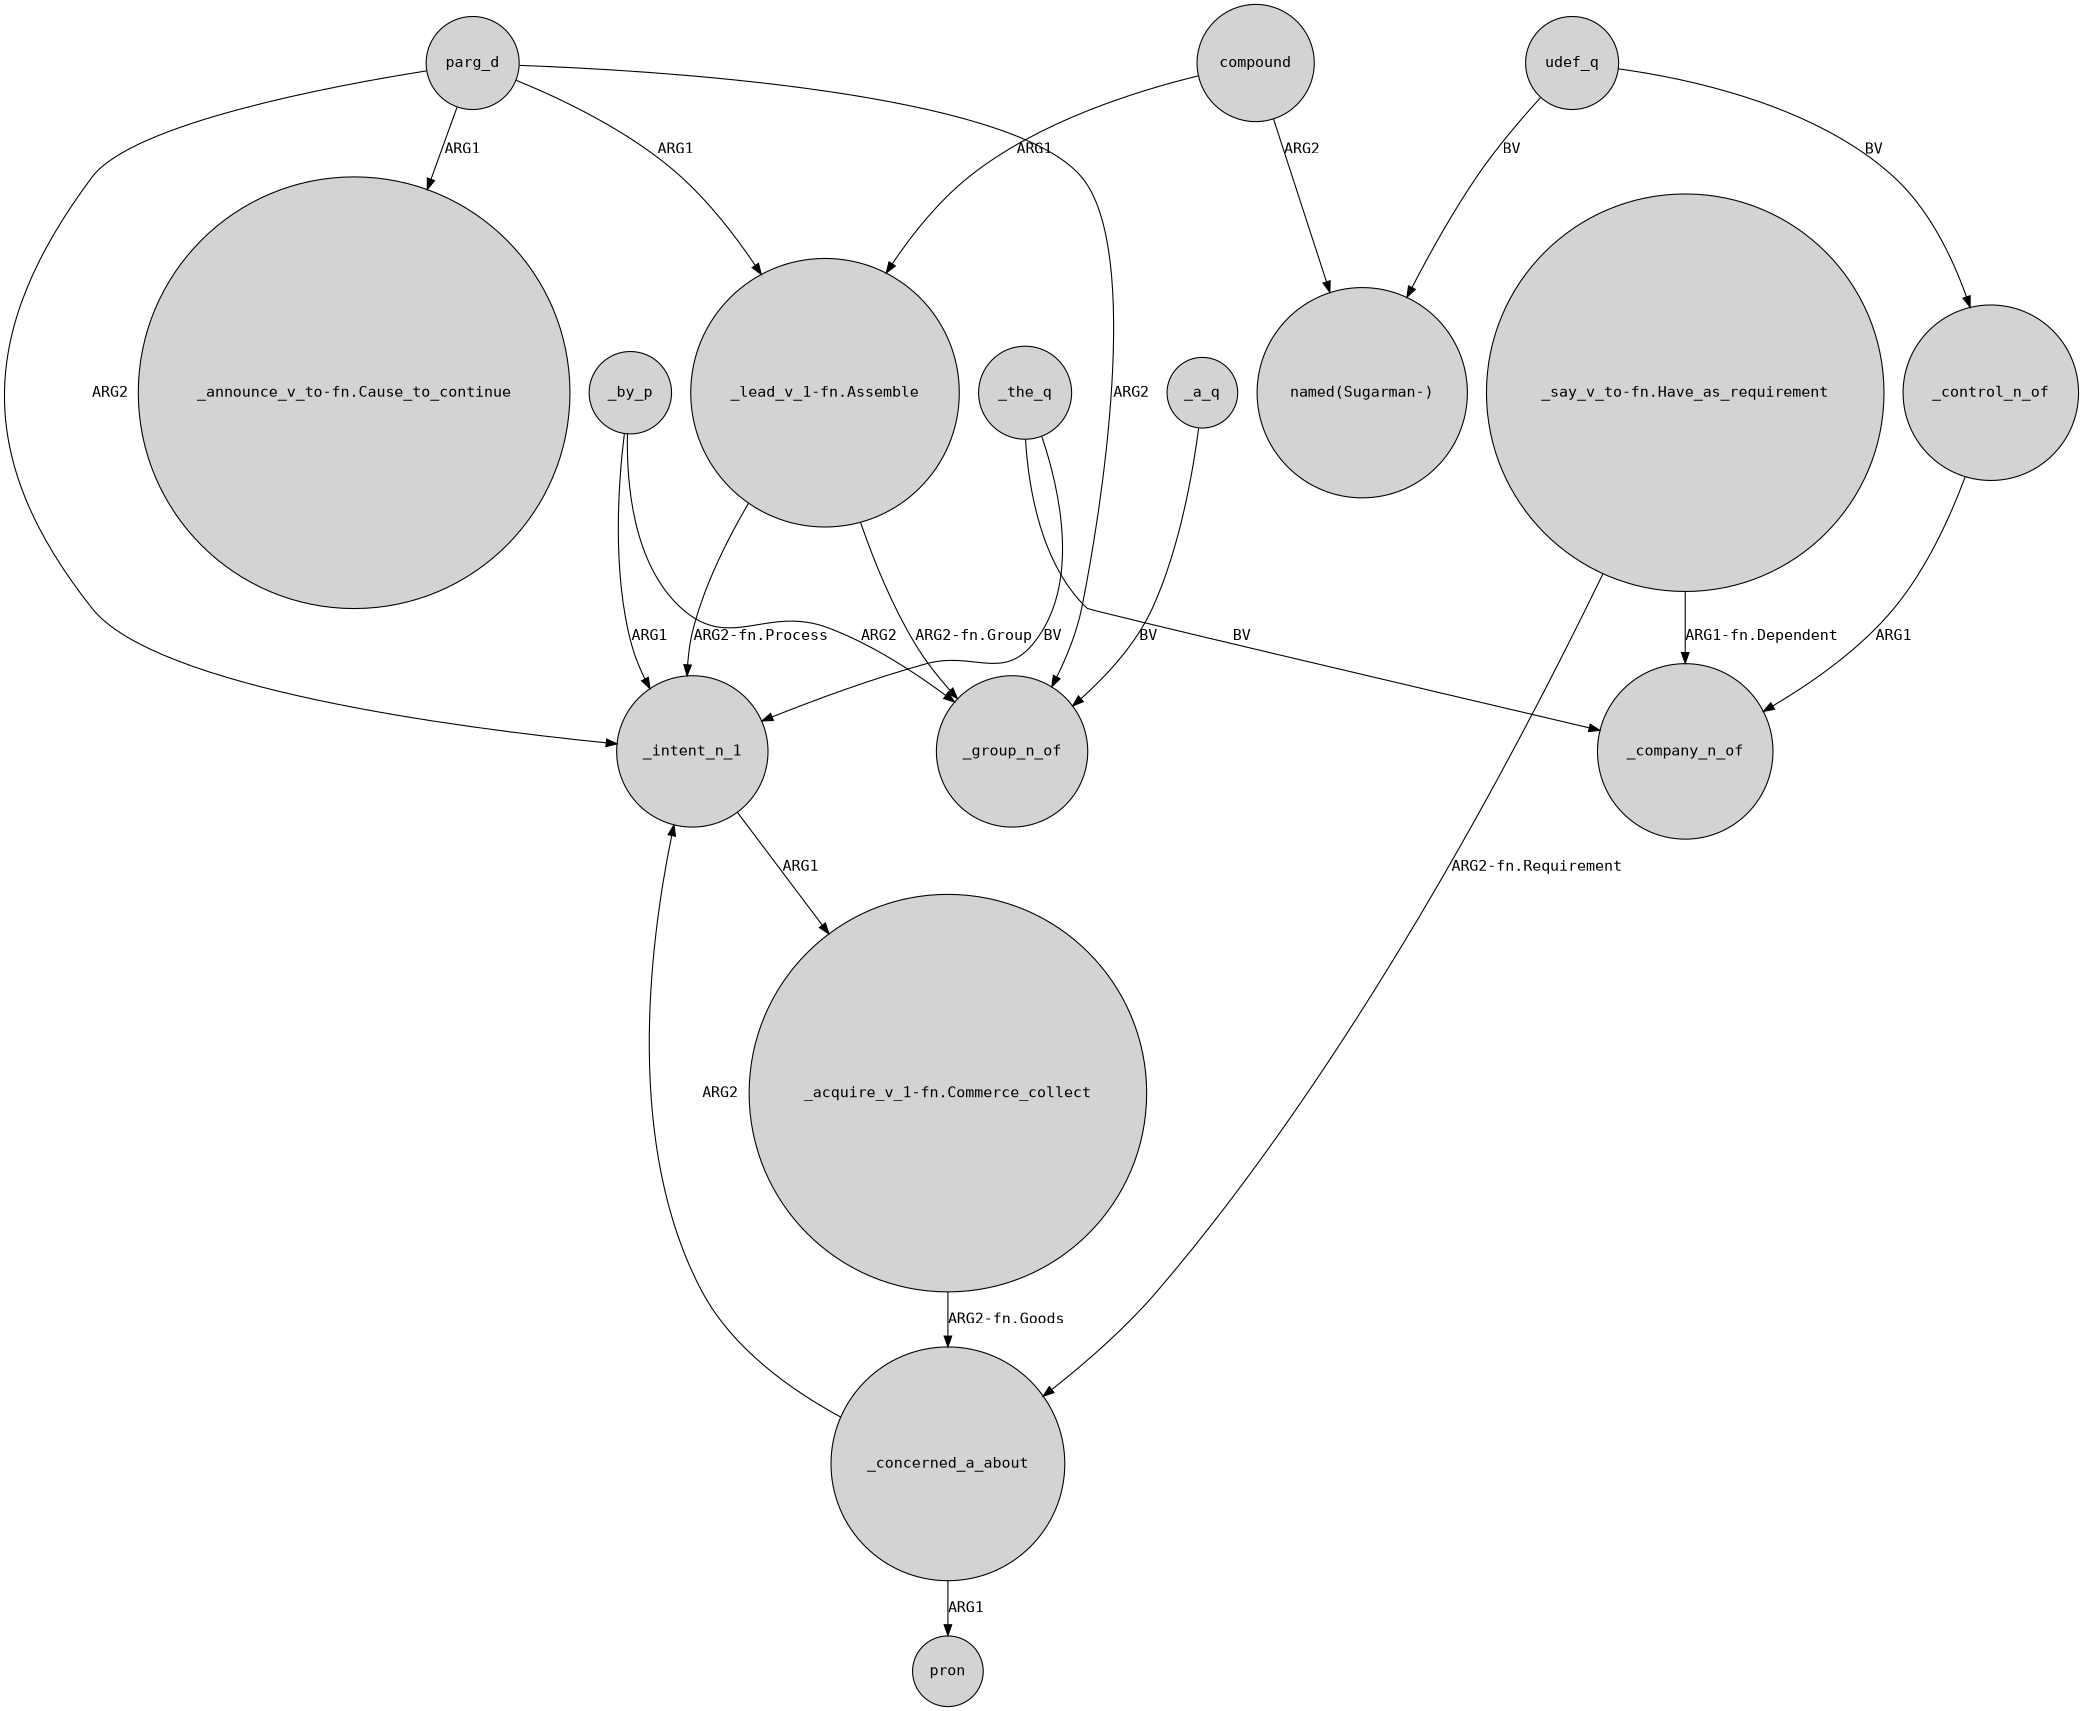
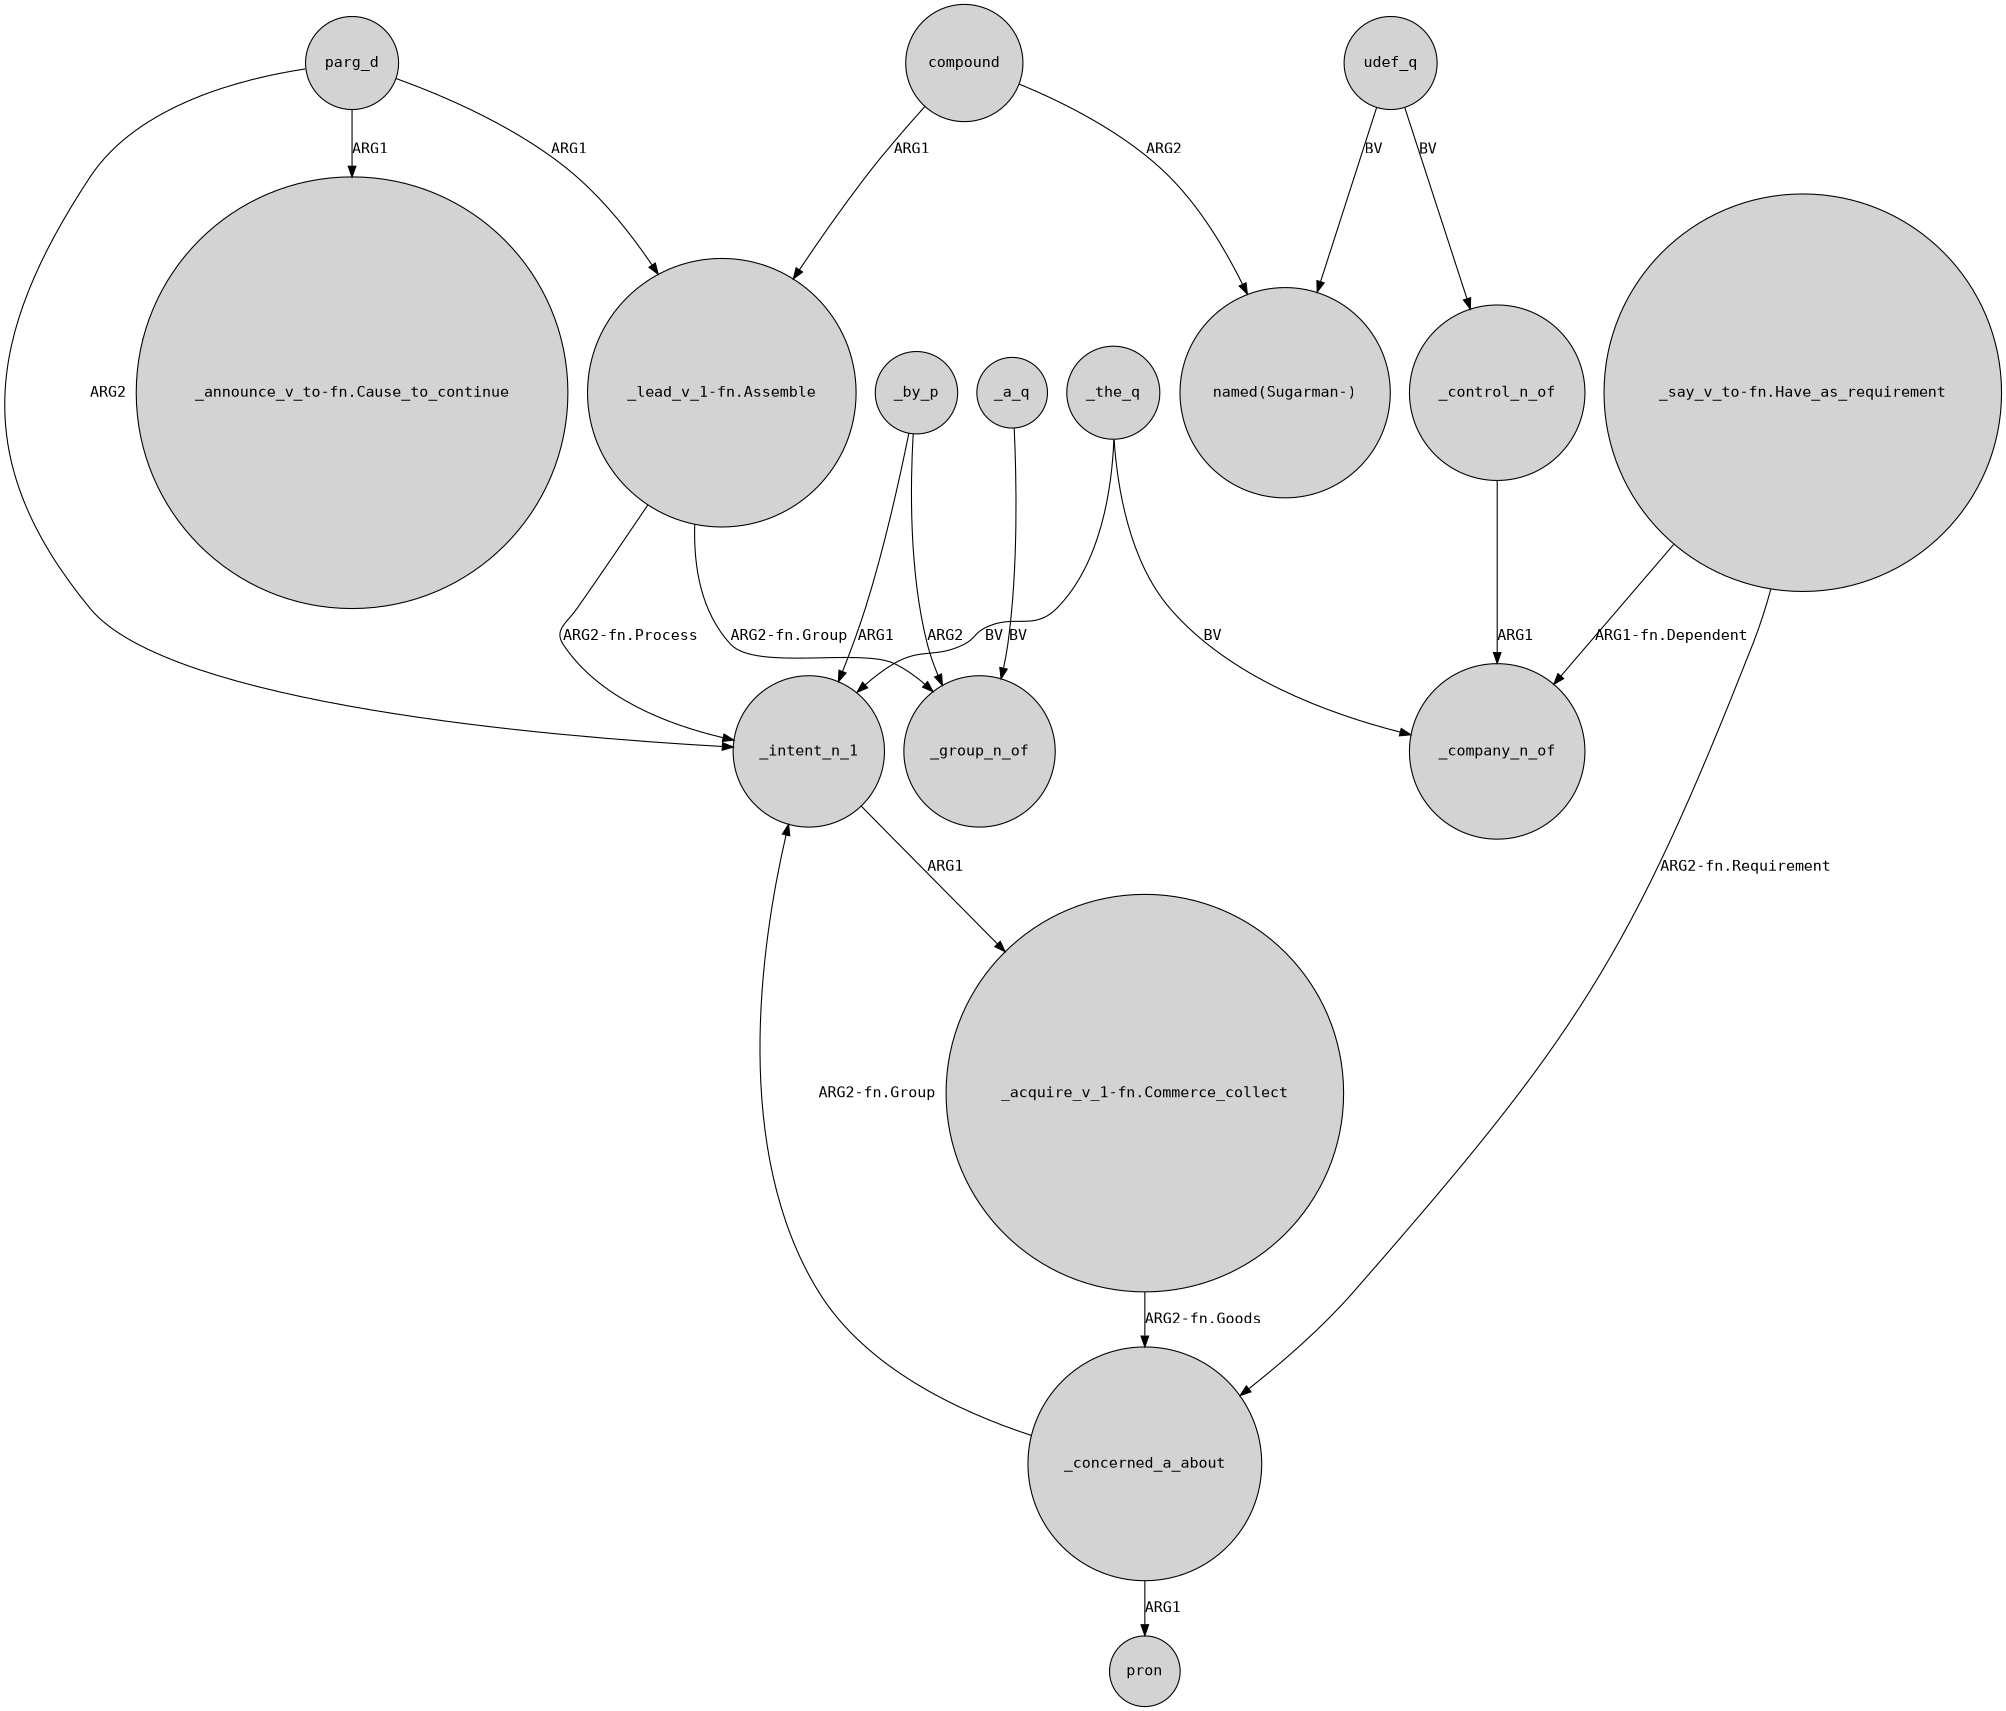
(1054, 156) -> none
(721, 1093) -> (877, 1093)
